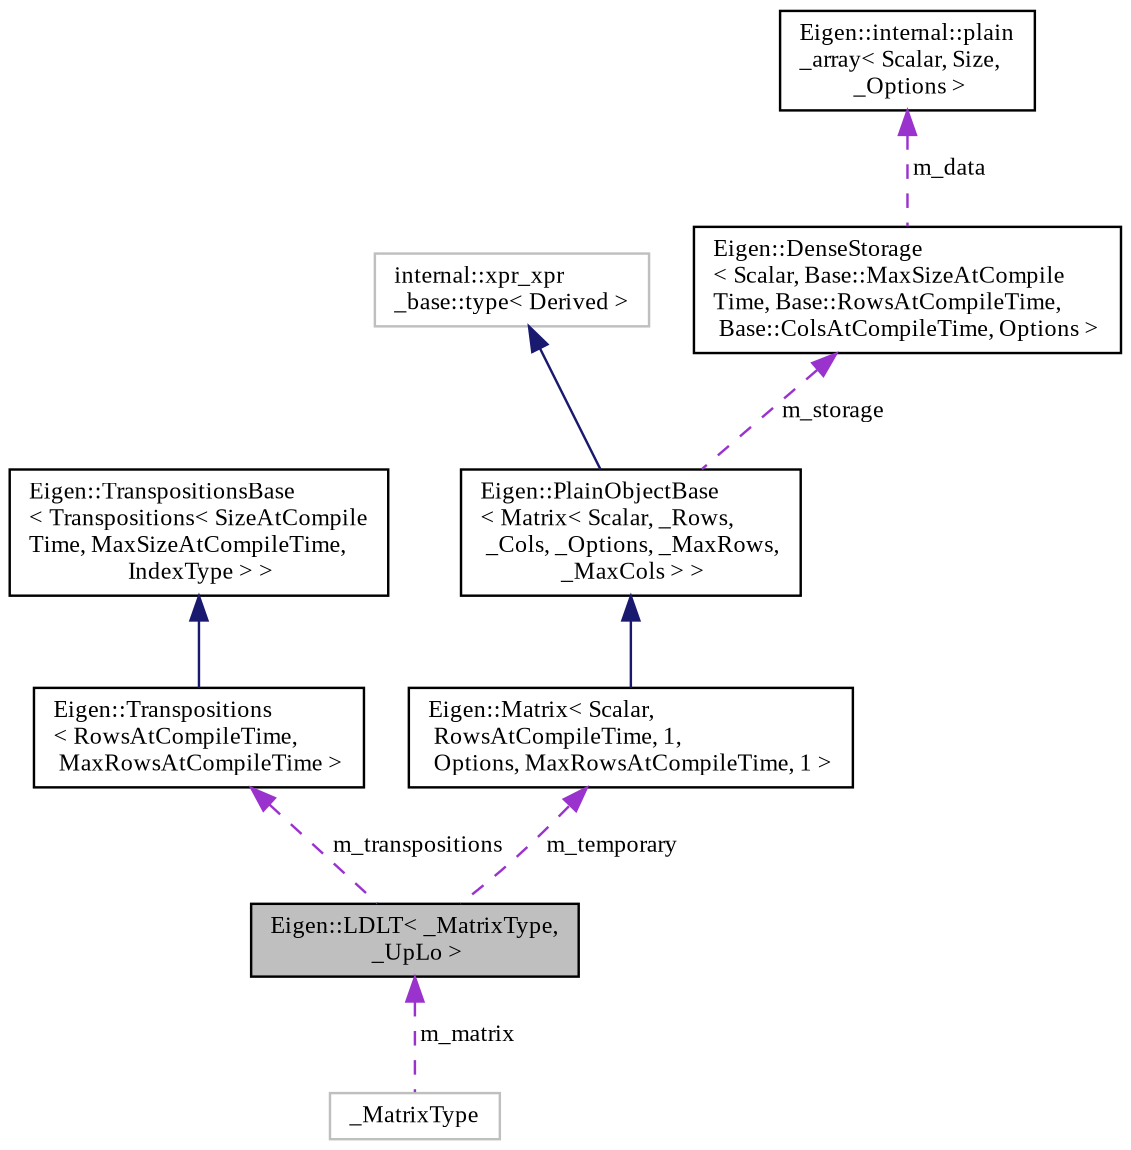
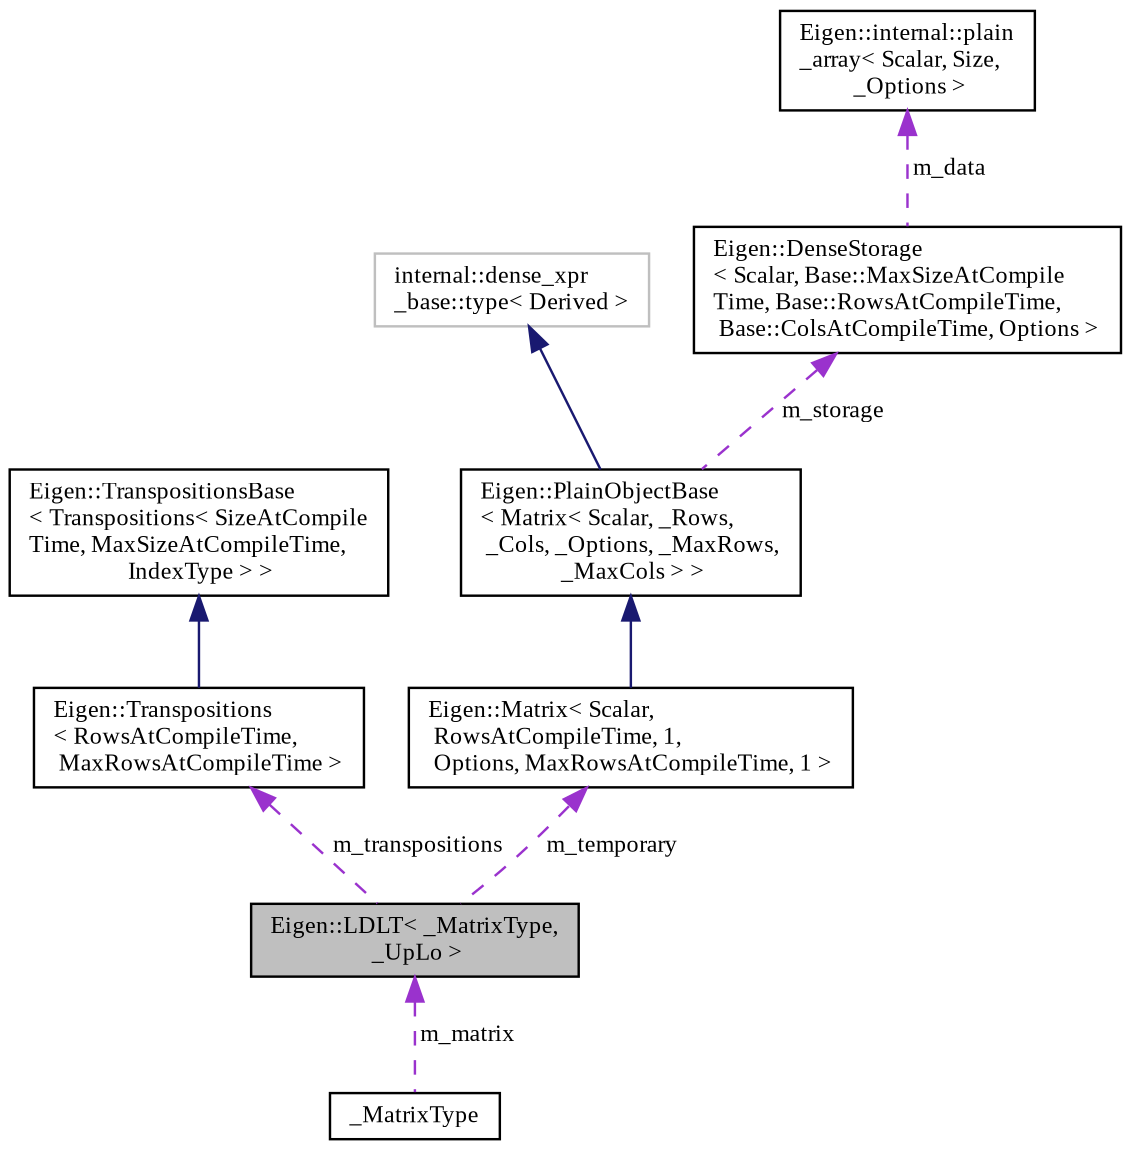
(512, 290) -> (512, 290)
(415, 1116) -> (415, 1116)
